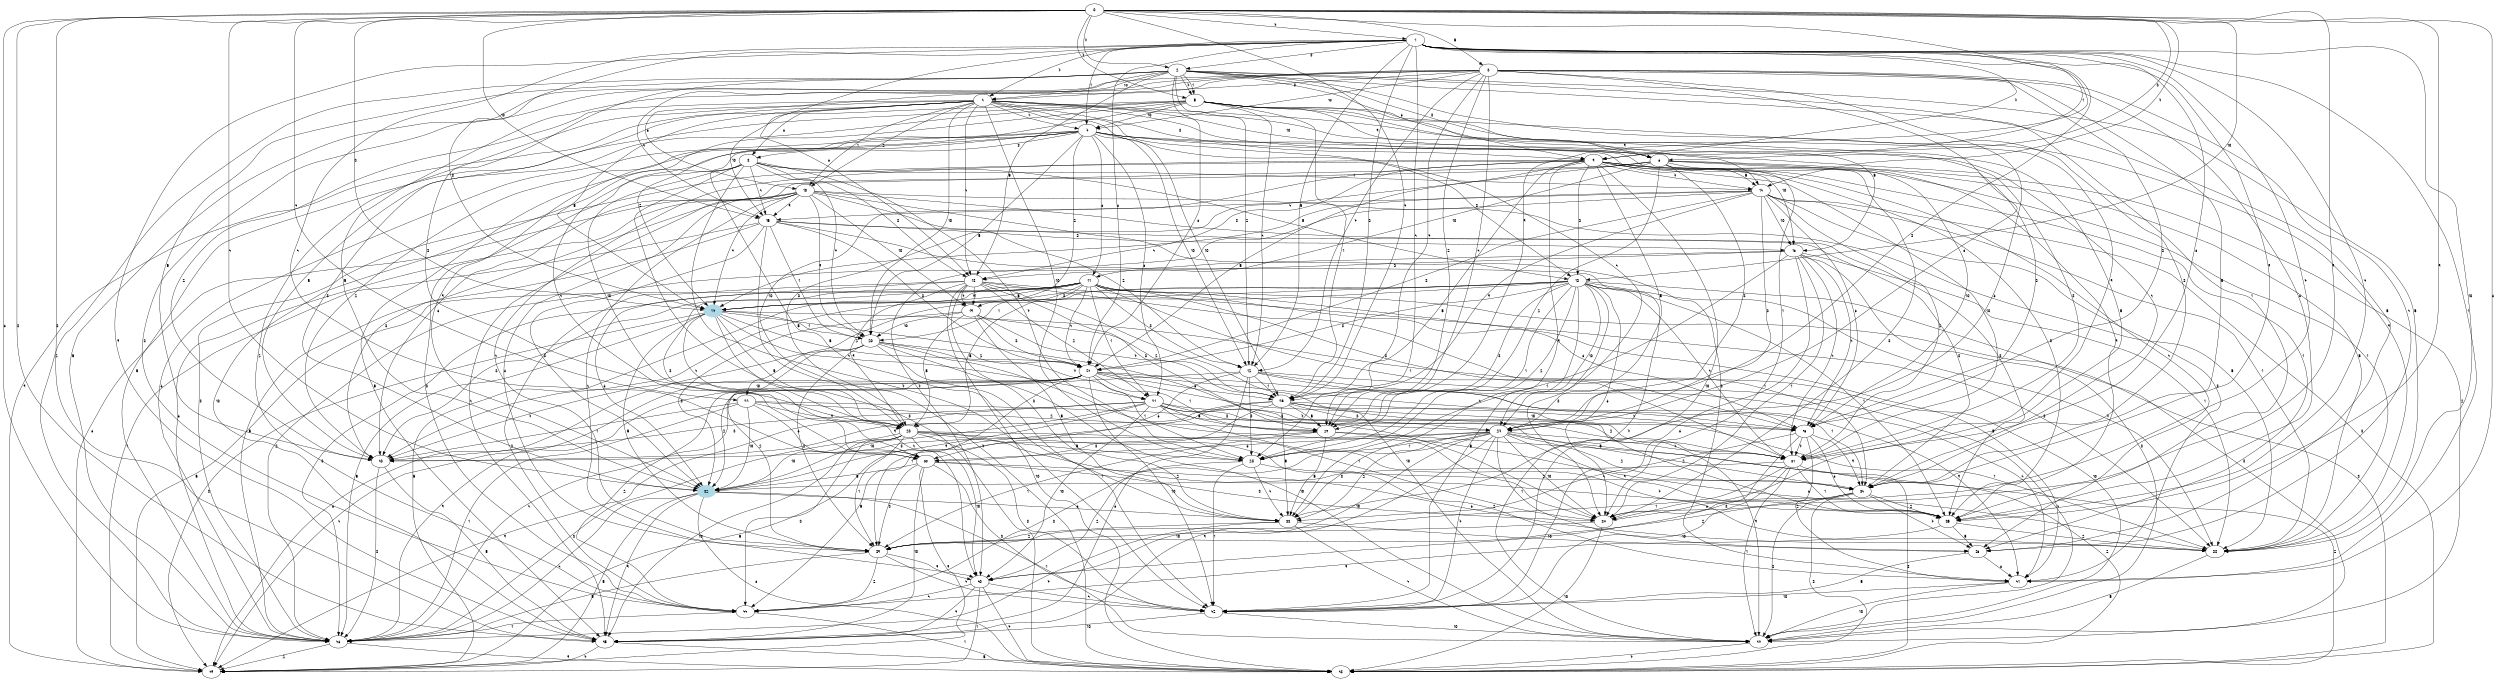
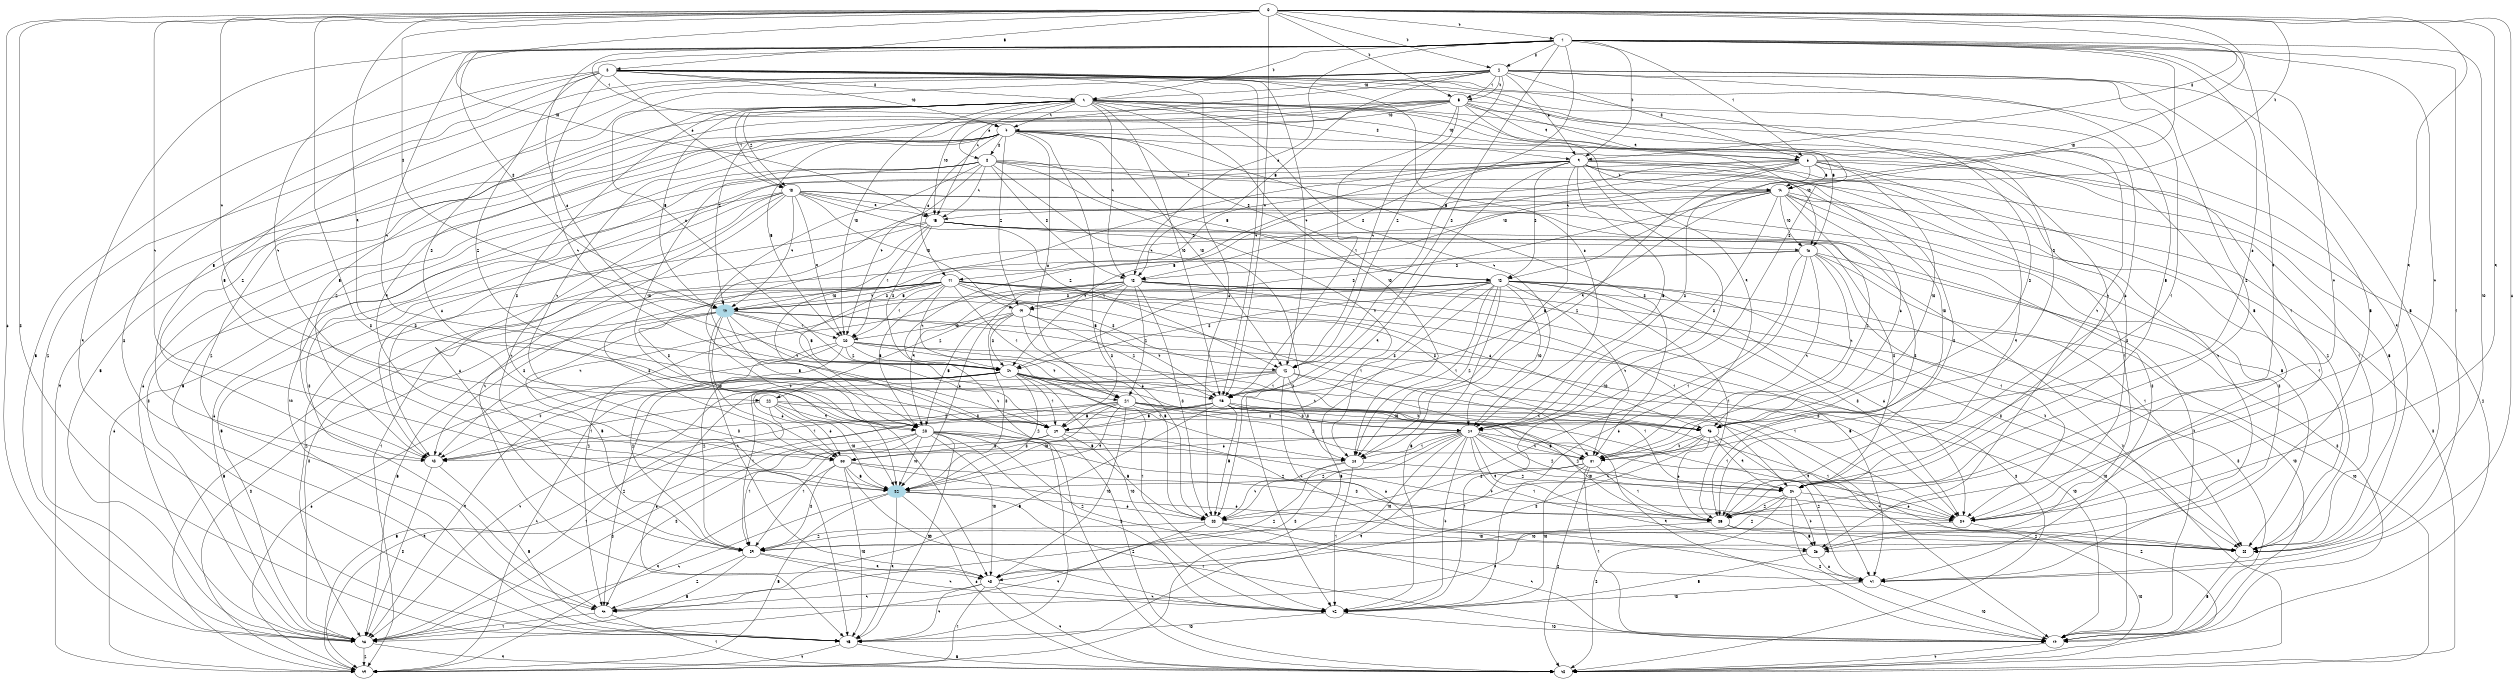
none -> (1757, 182)
(895, 431) -> (815, 431)
